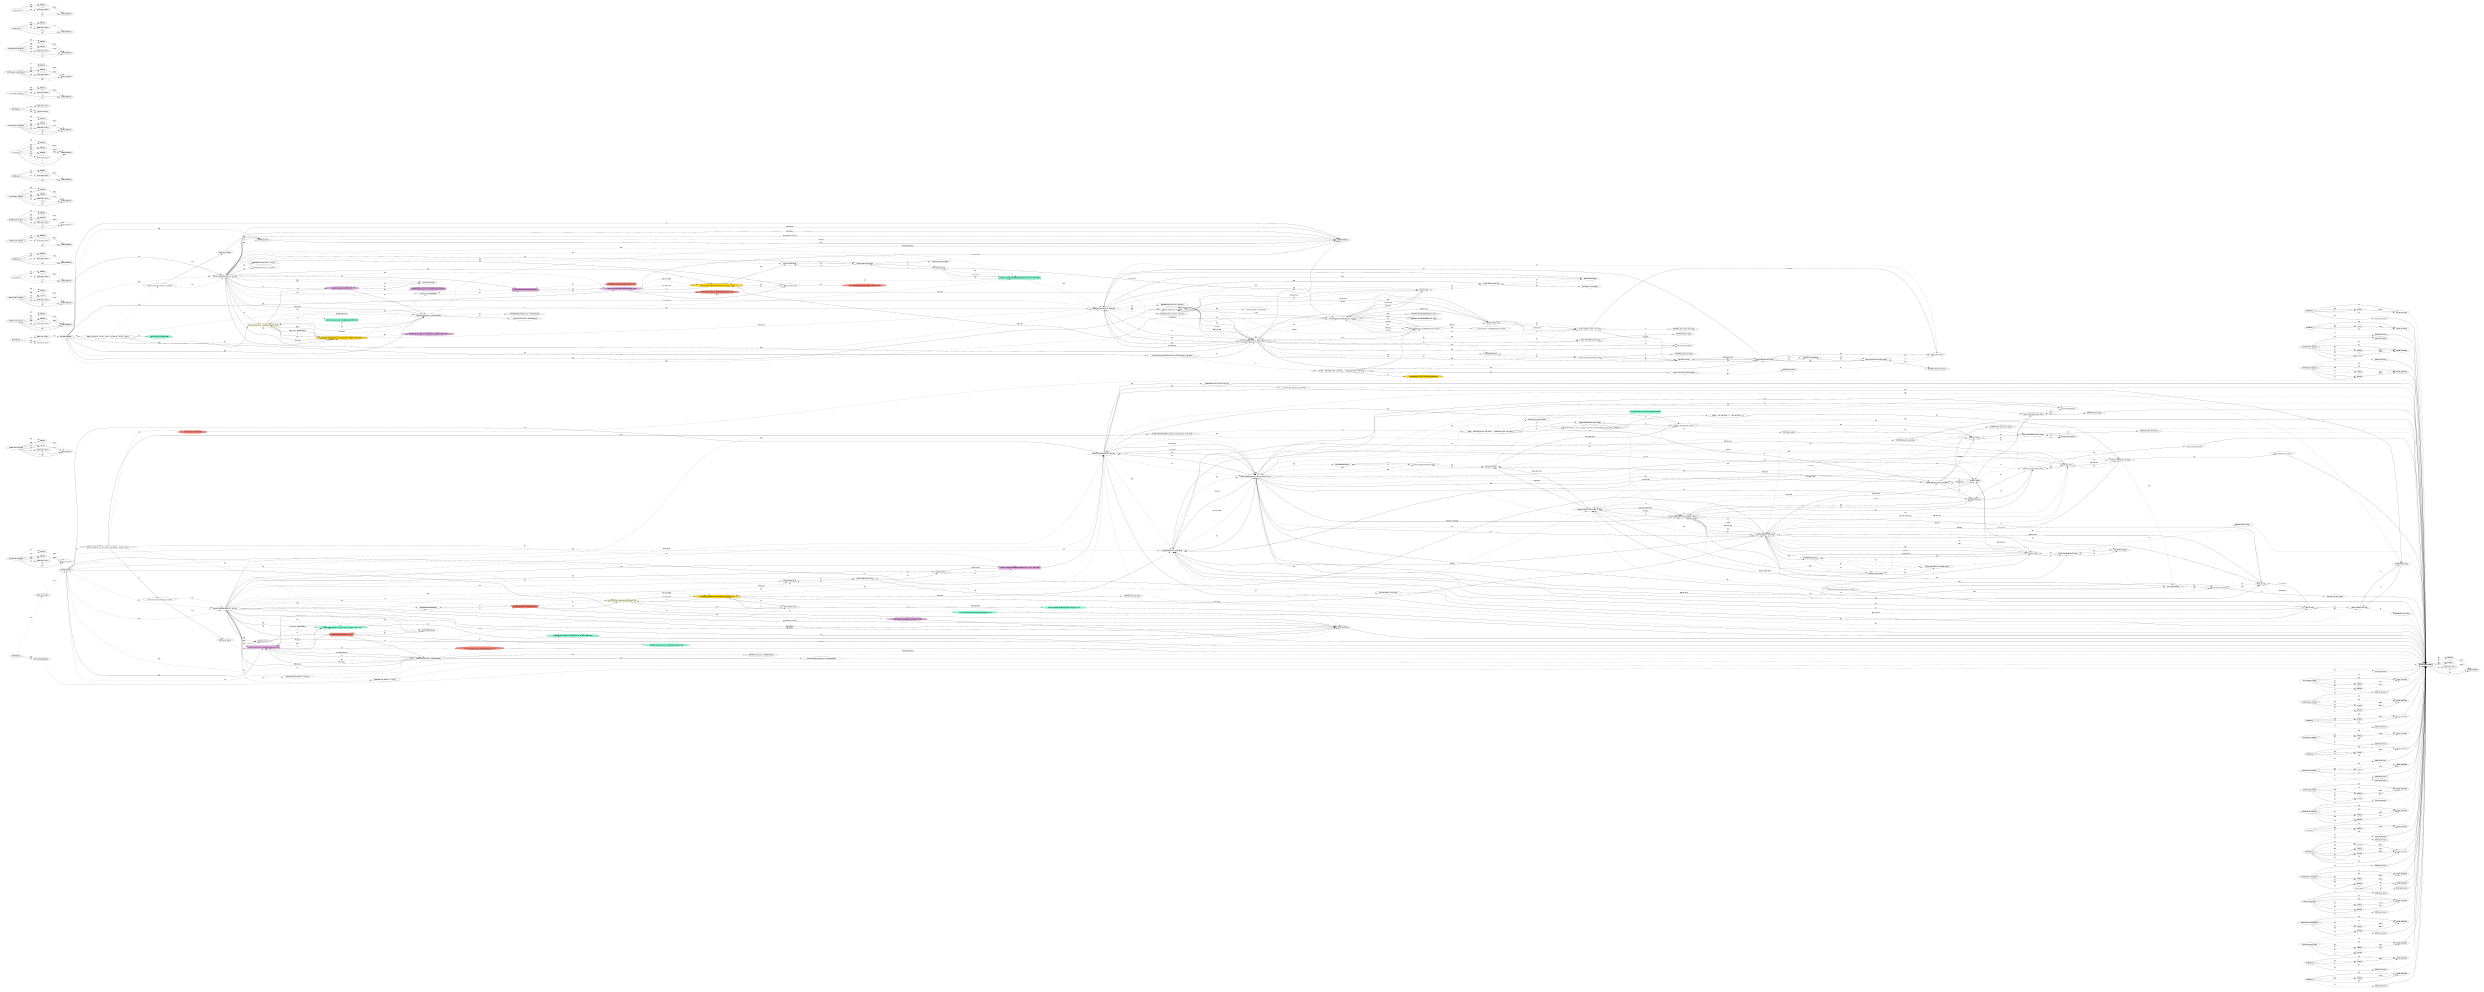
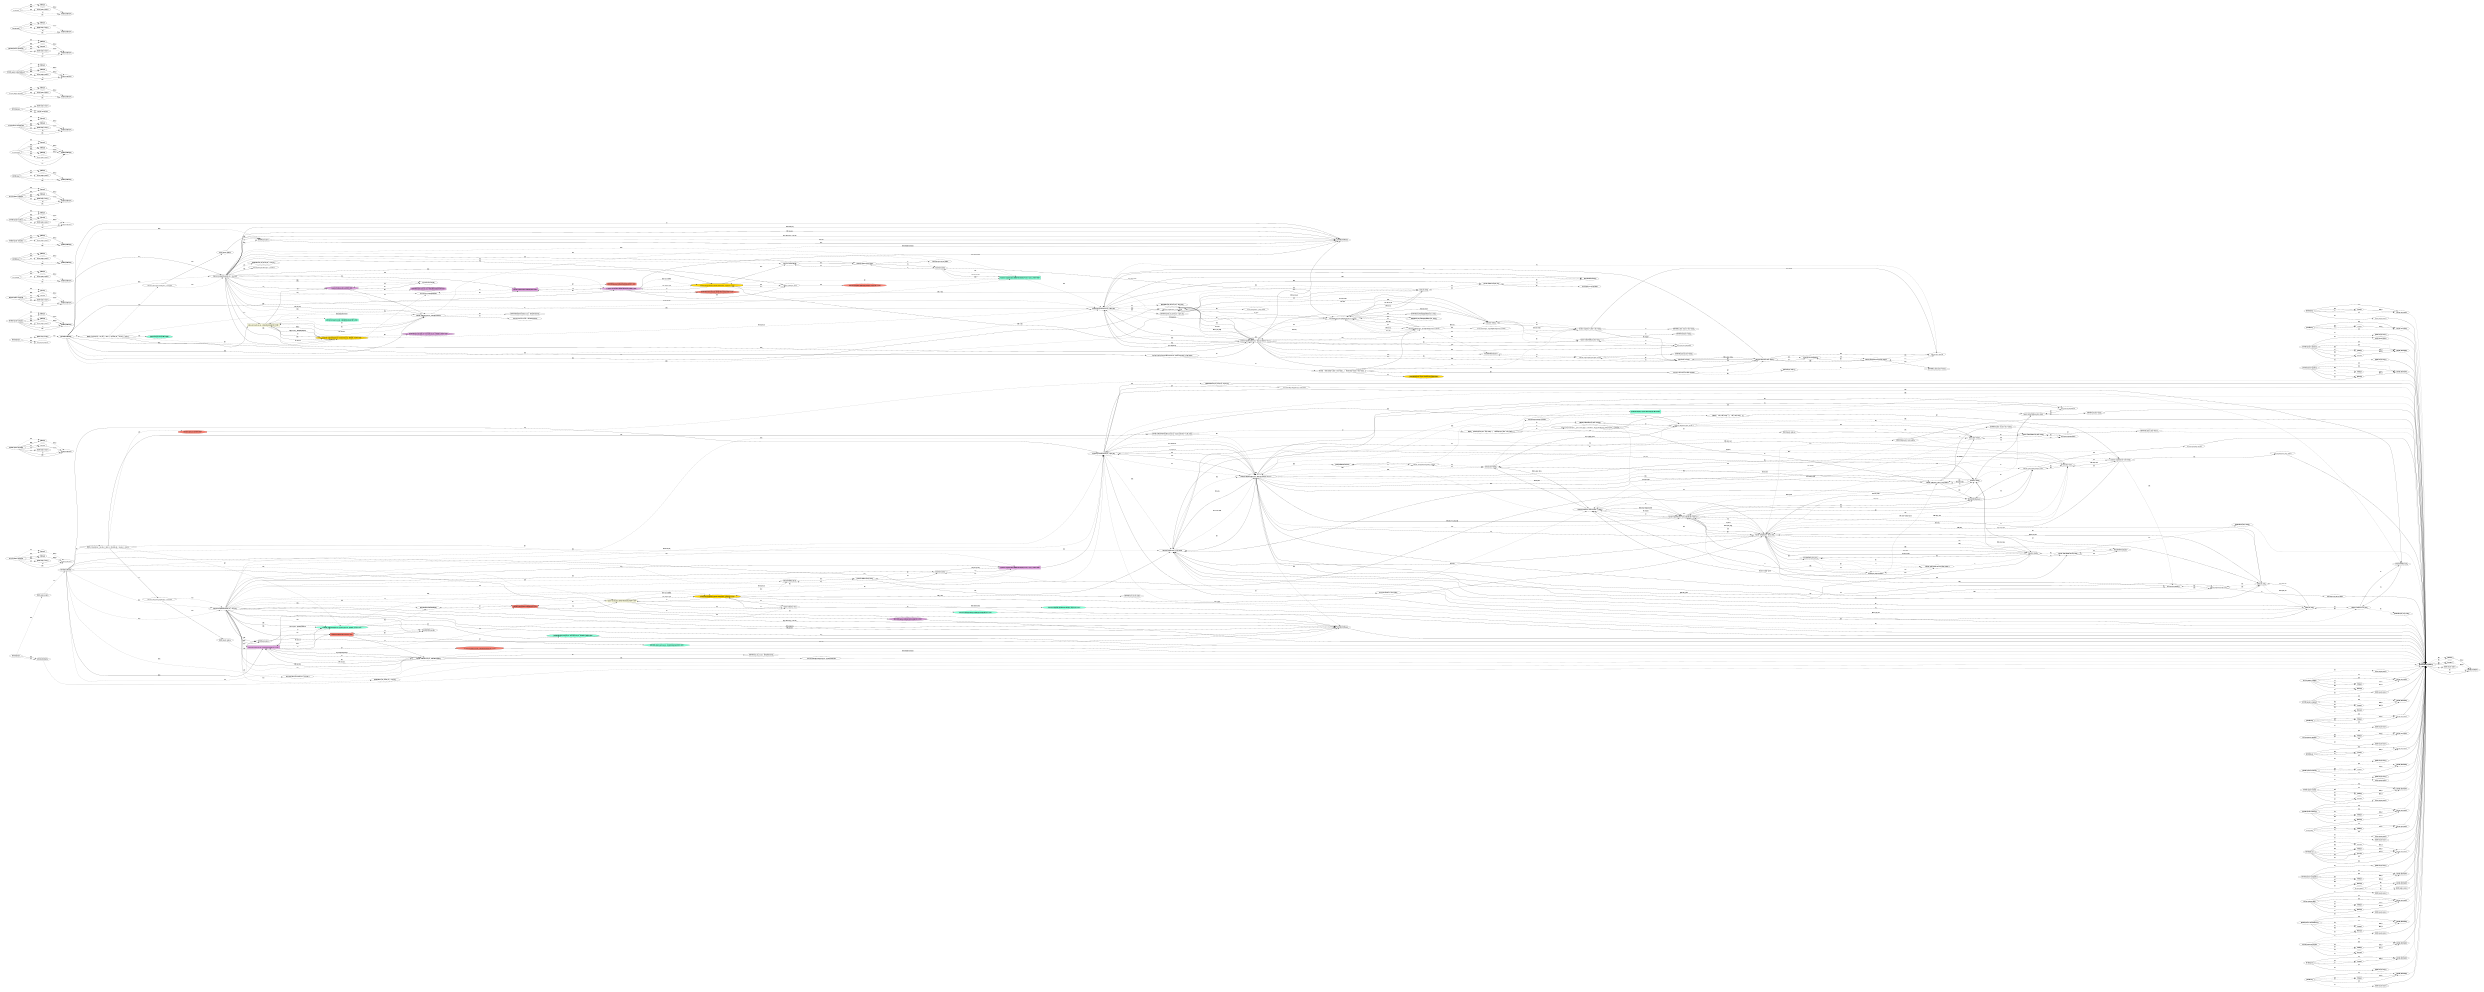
(1841, 589) -> none
